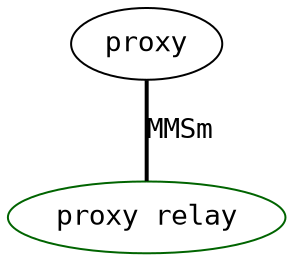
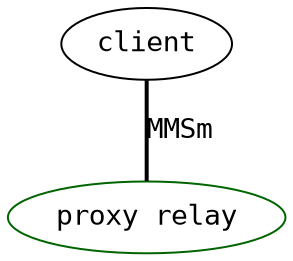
(147, 44) -> (147, 44)
